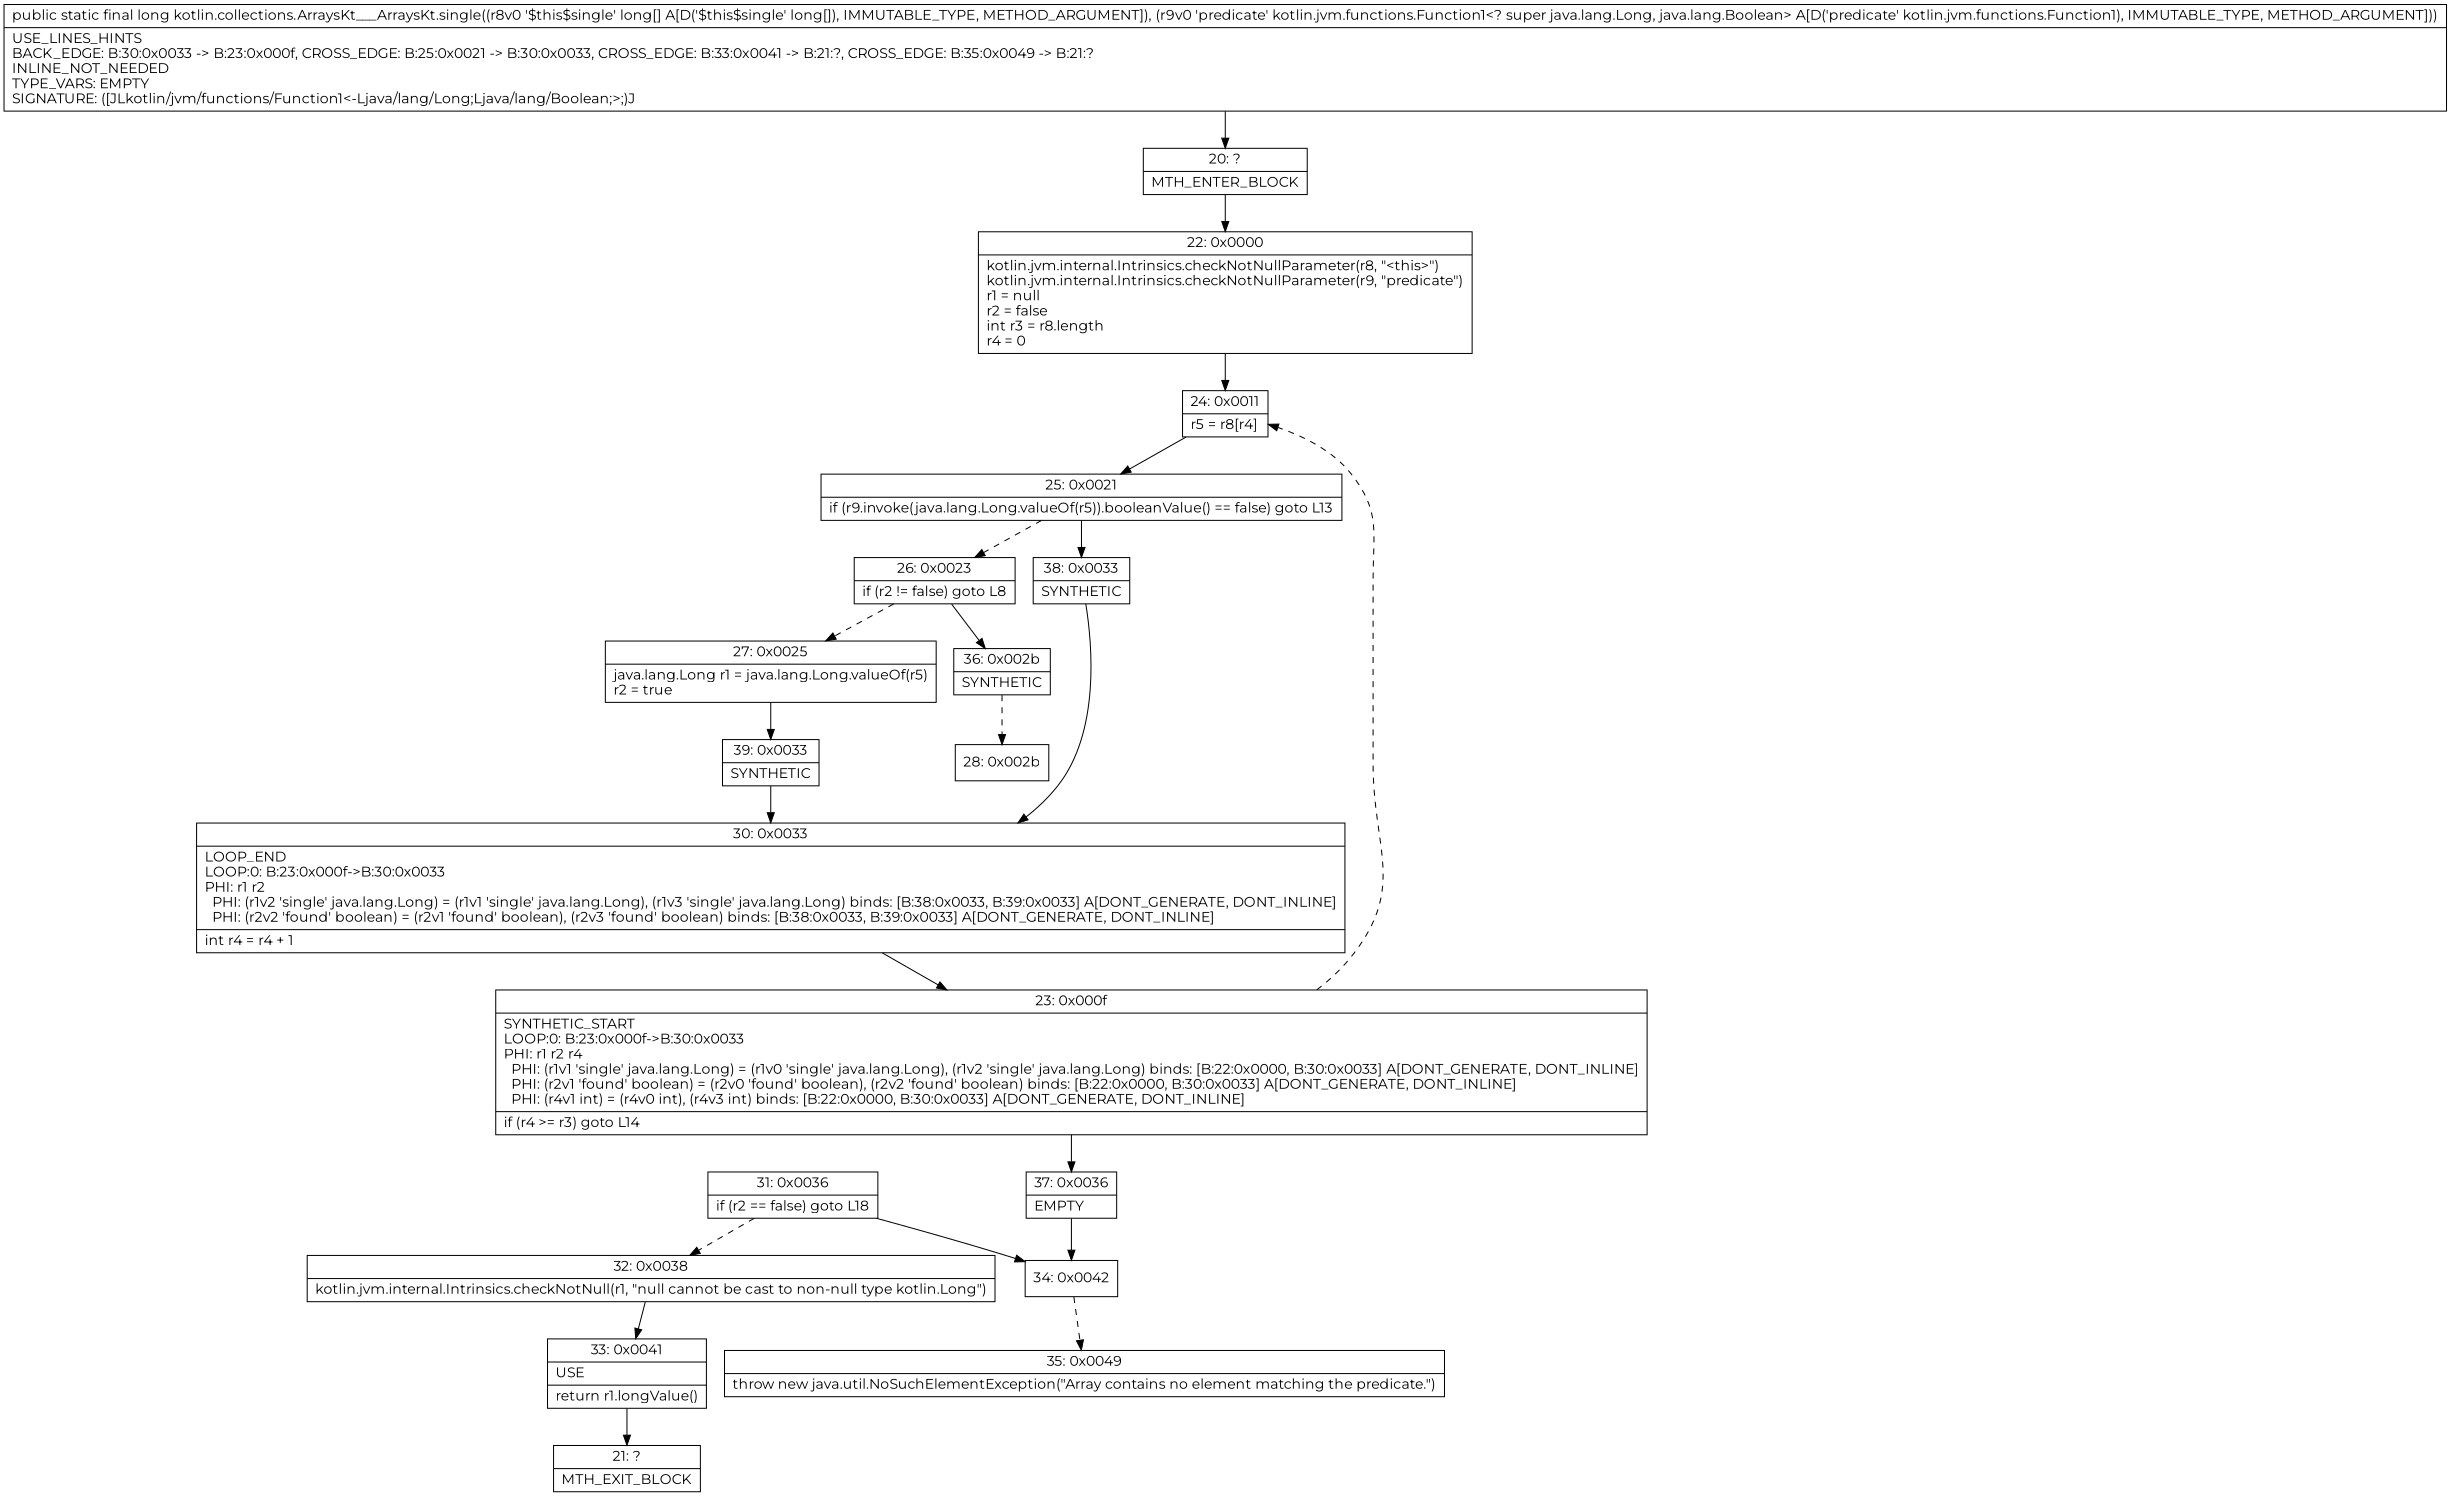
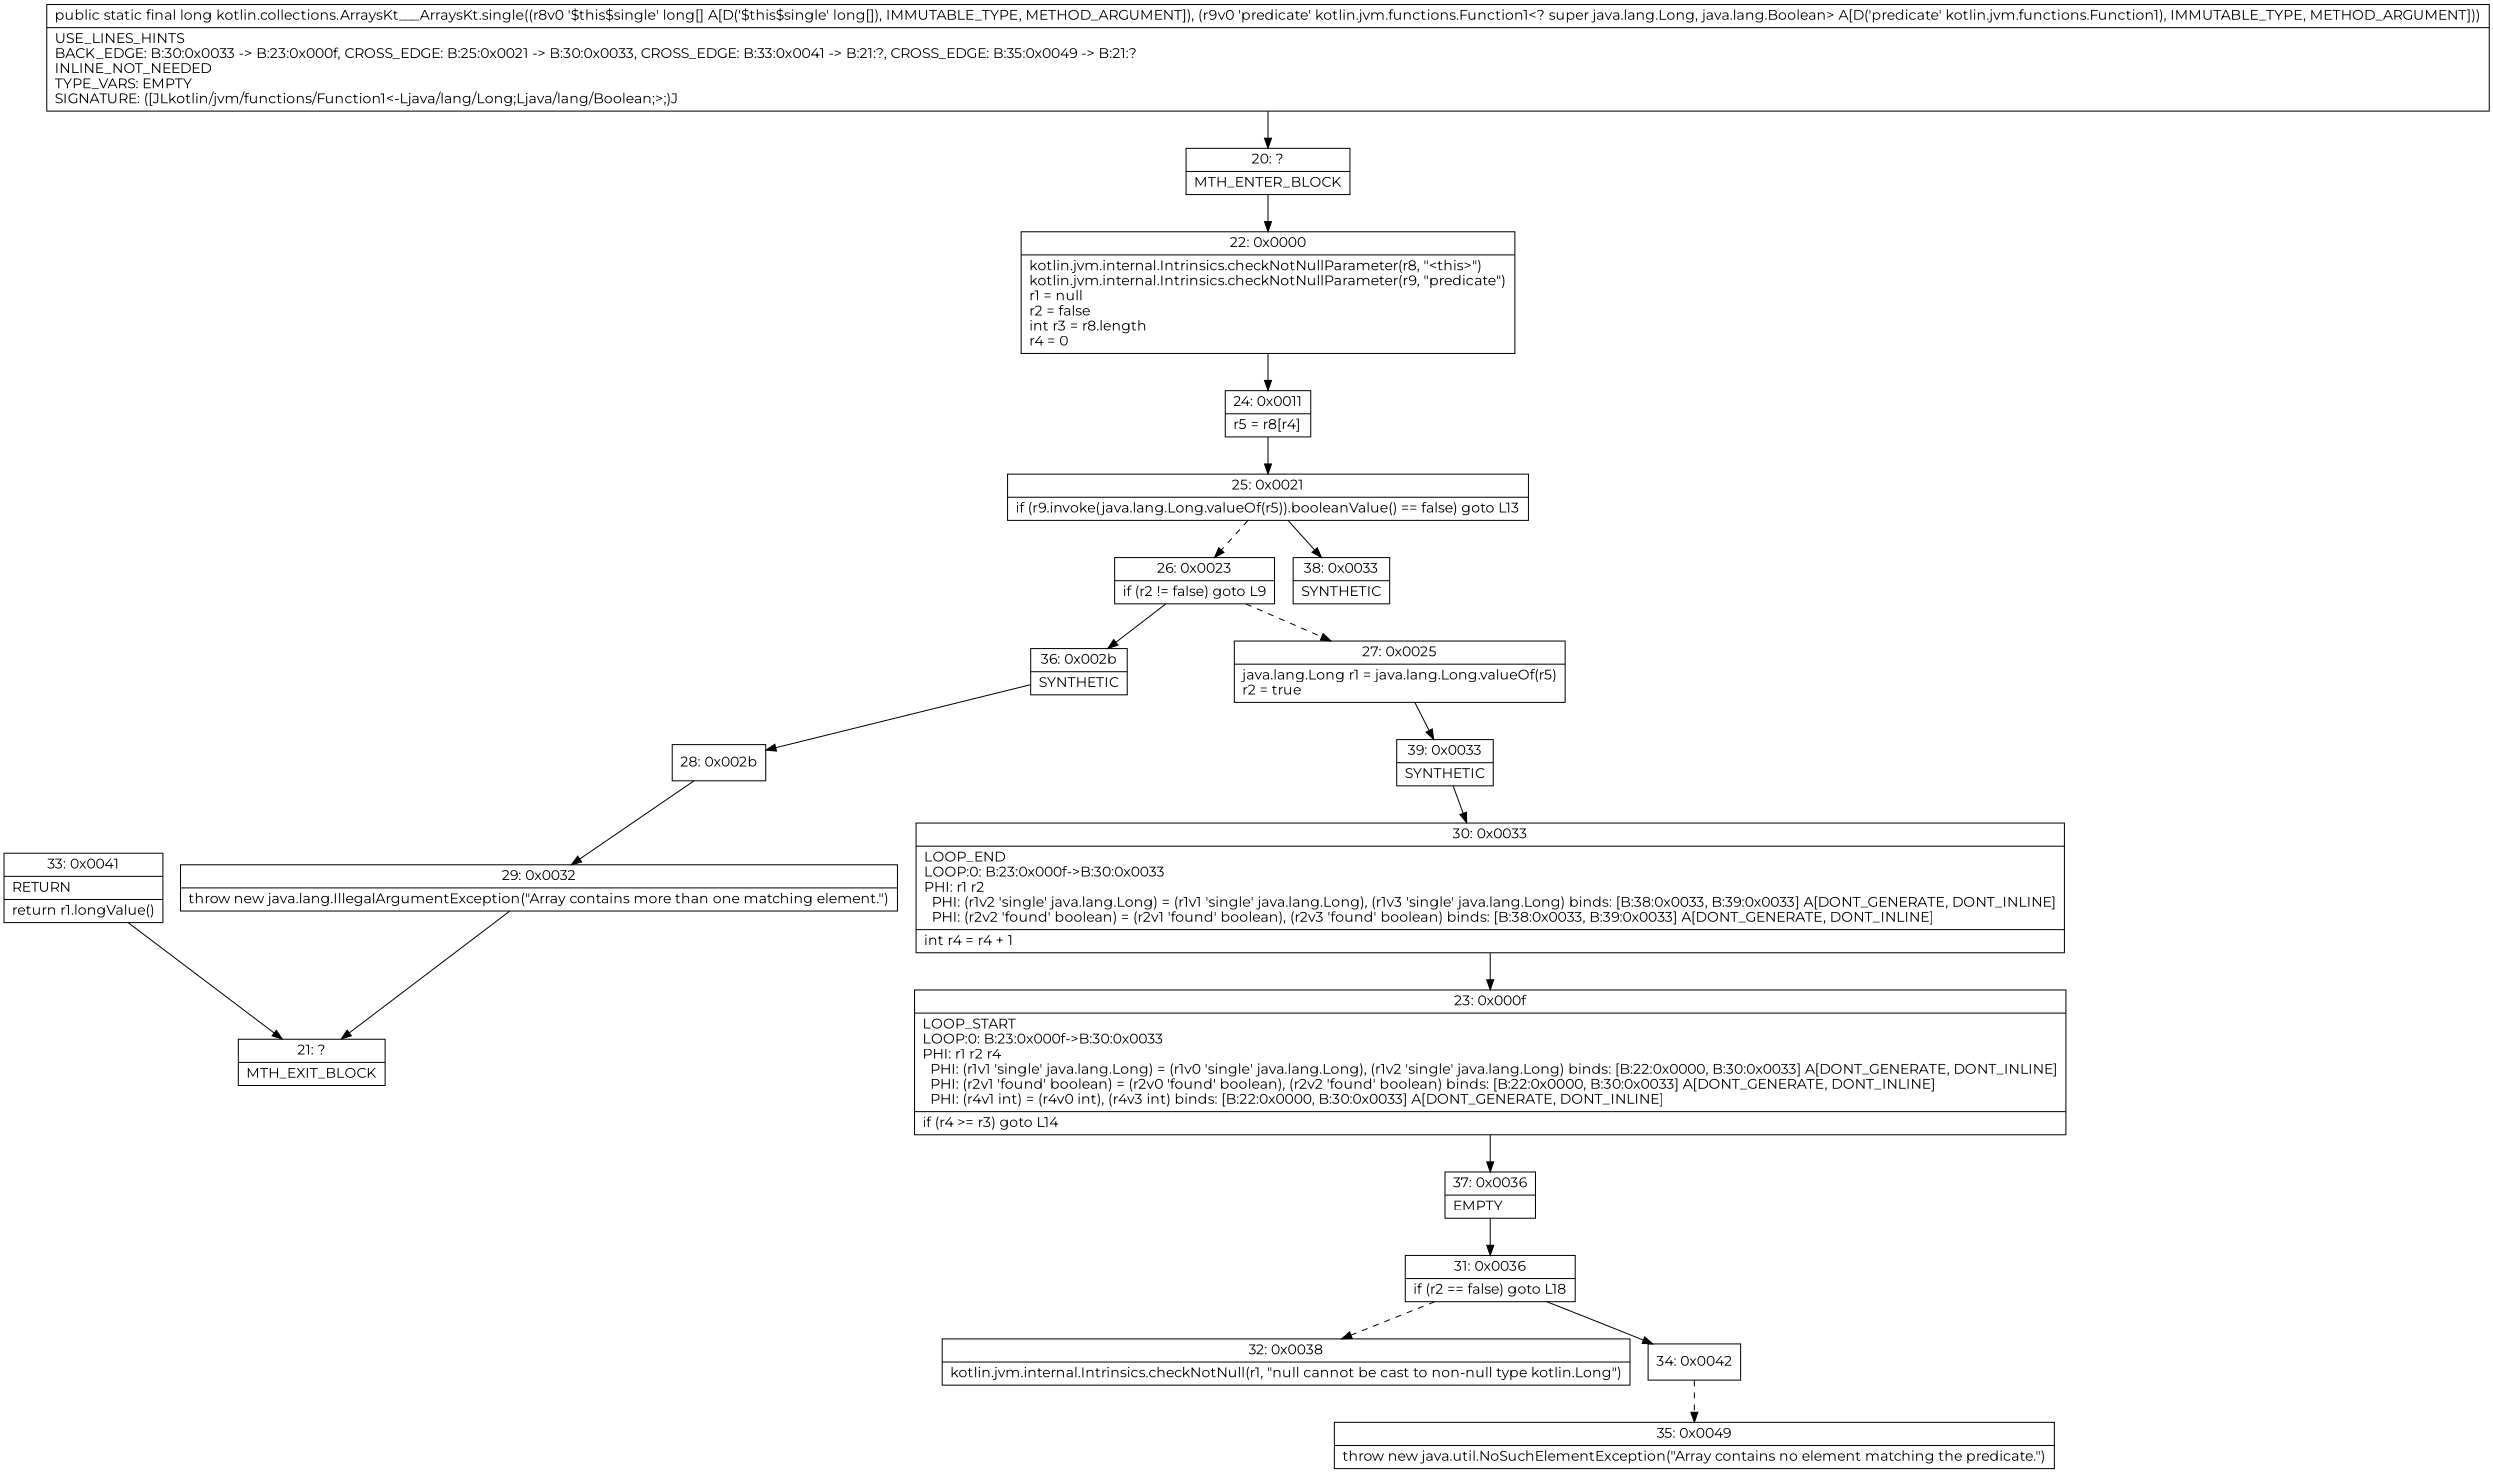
(935, 592) -> (1195, 592)
(1373, 697) -> none
(1002, 715) -> (903, 716)
(1086, 720) -> none
none -> (539, 888)
(570, 1024) -> (970, 1024)
(1071, 1234) -> (1490, 1232)
(642, 1315) -> none
(570, 1373) -> (42, 887)
